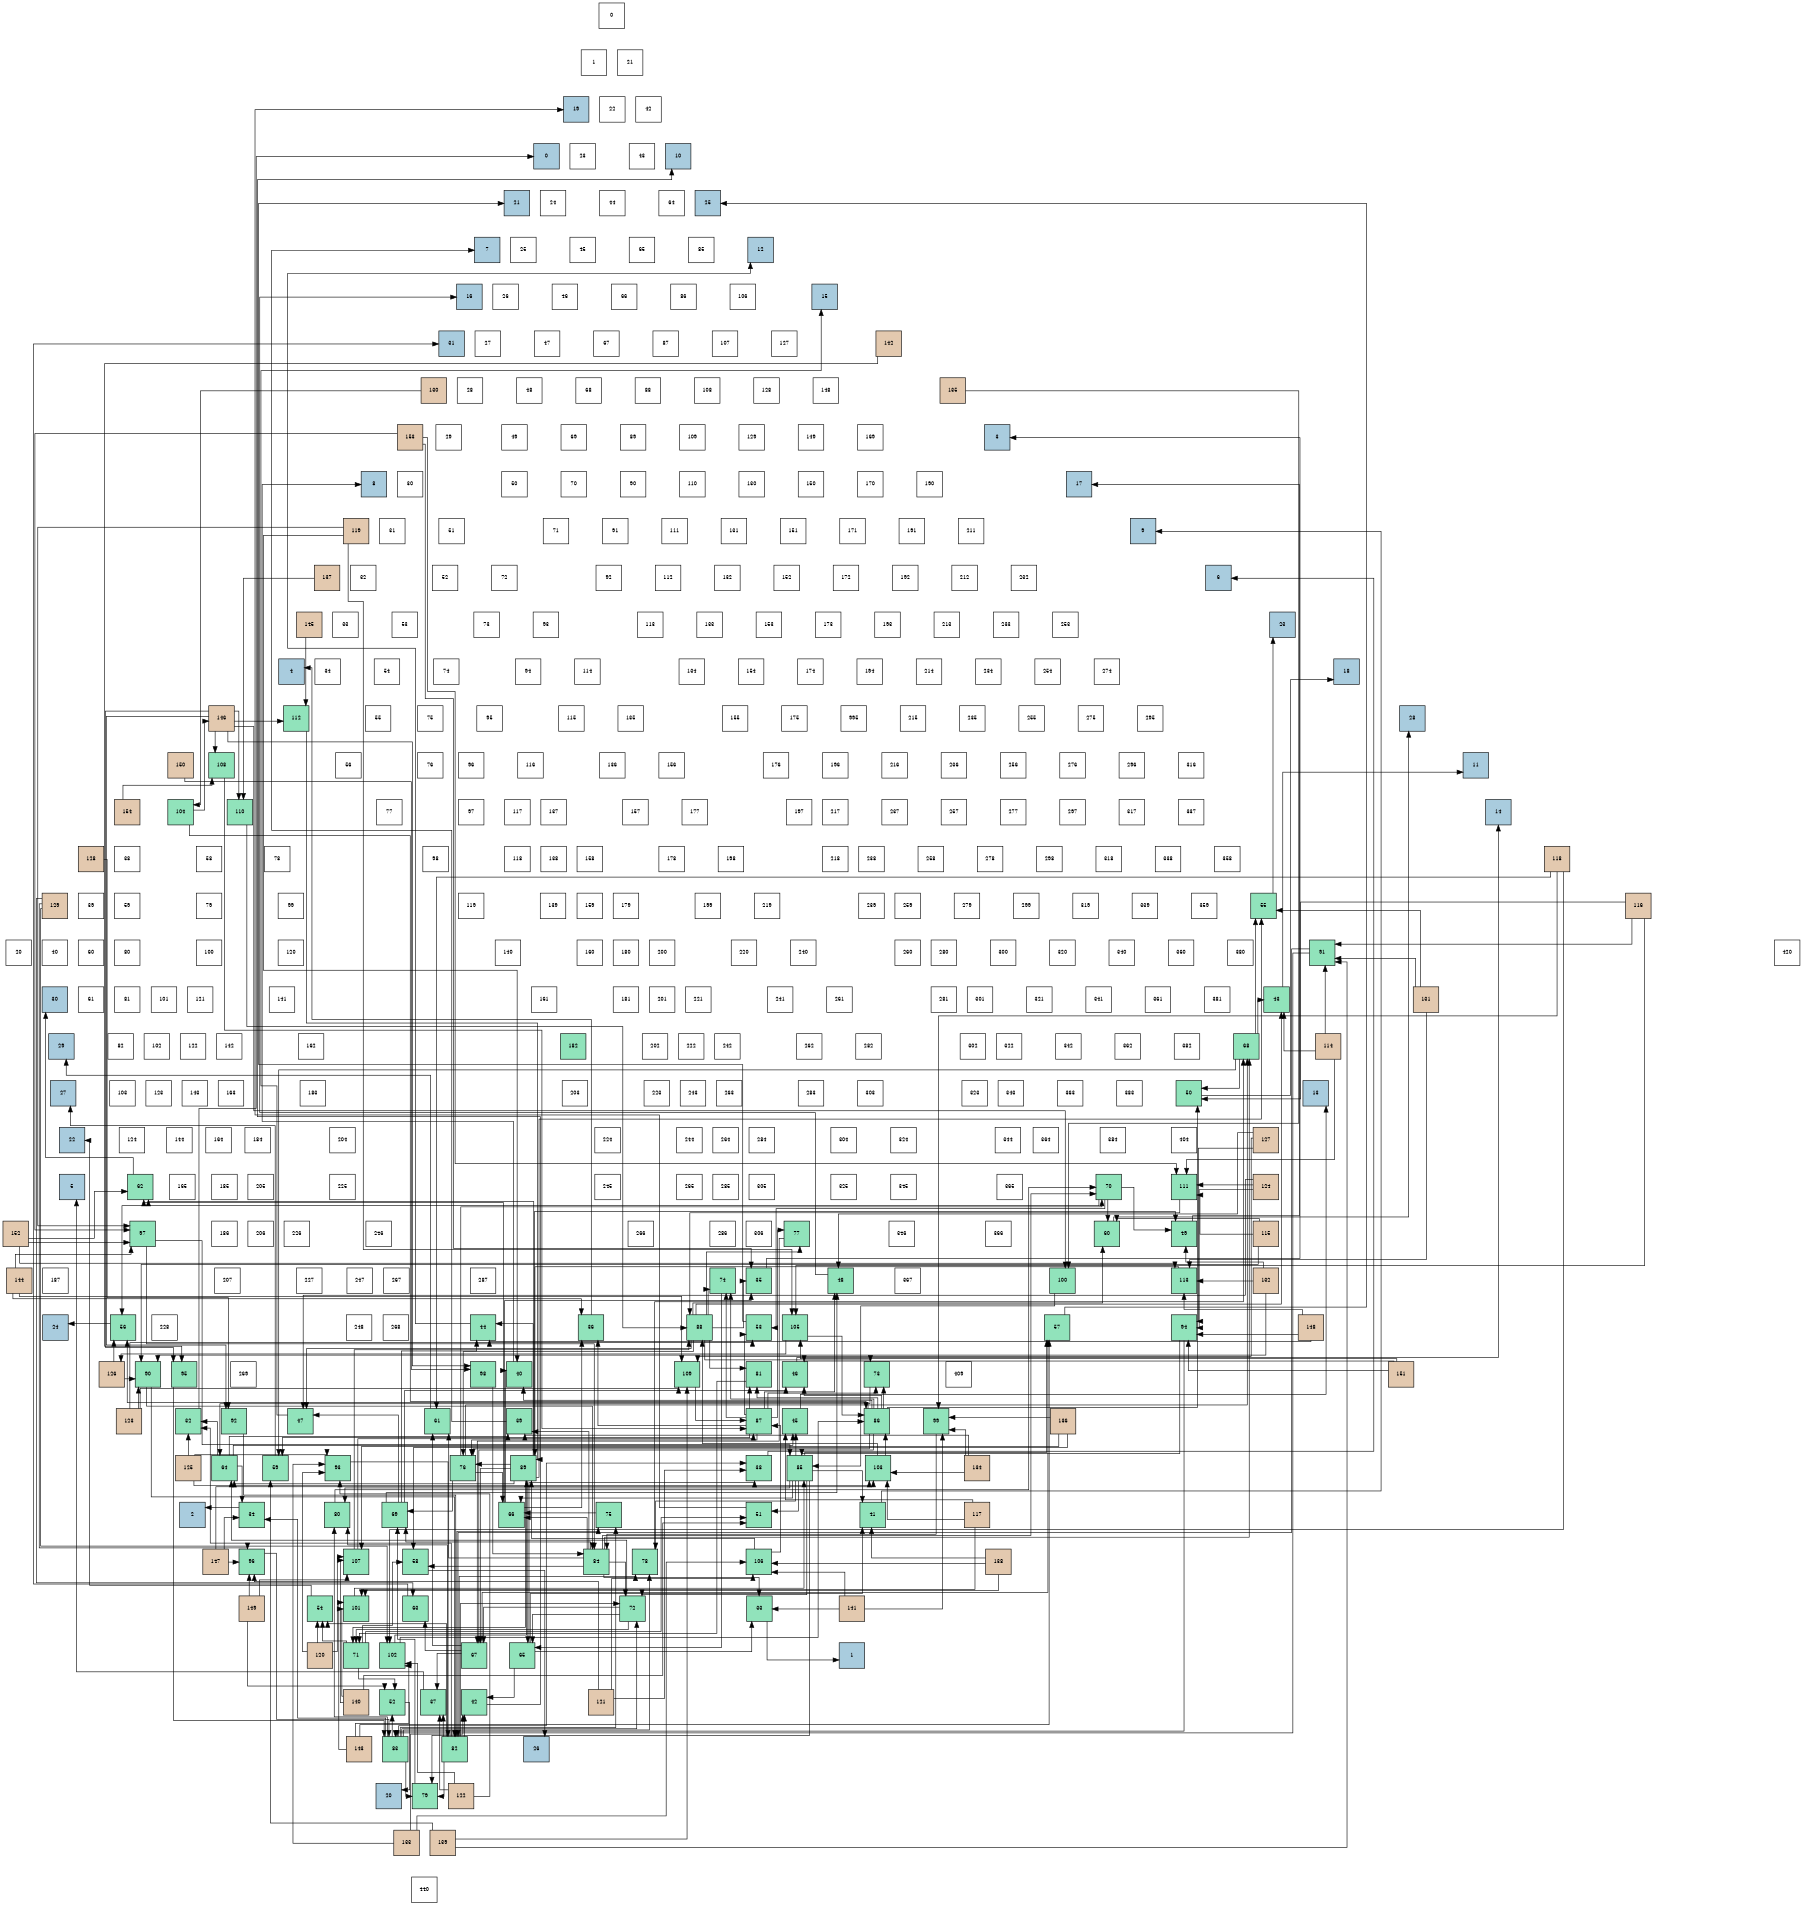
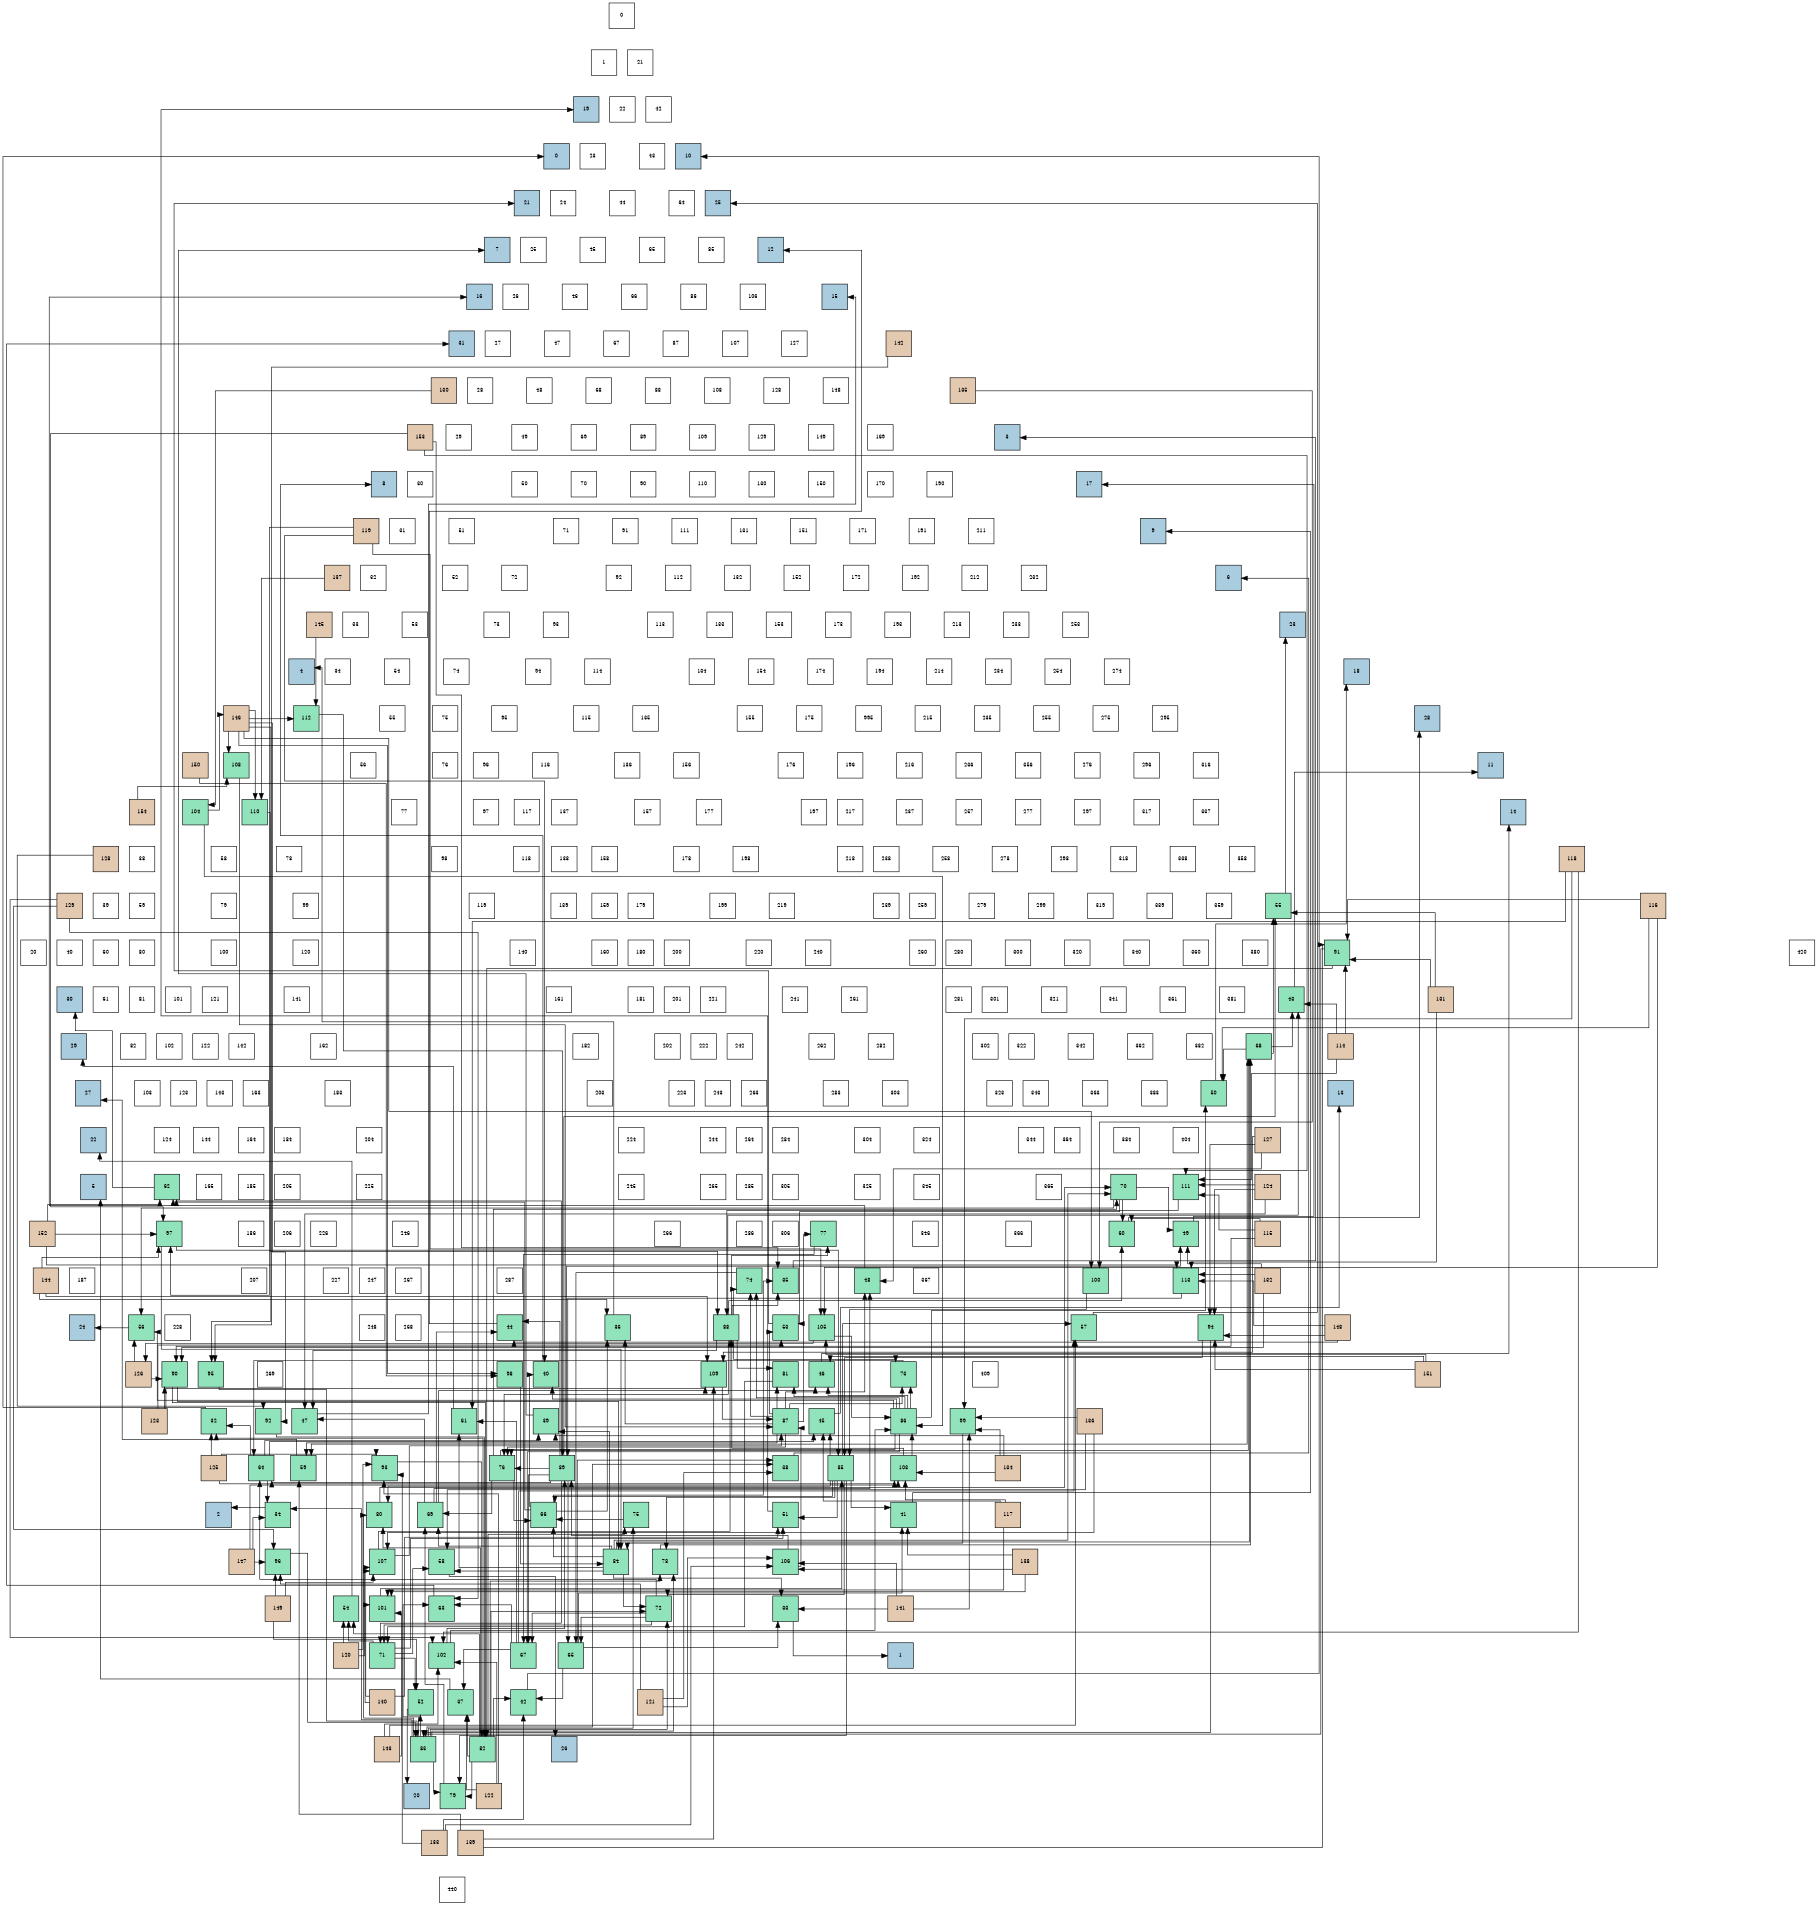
(1013, 765) -> (1028, 765)
(573, 1046) -> (586, 1046)
none -> (403, 1669)
